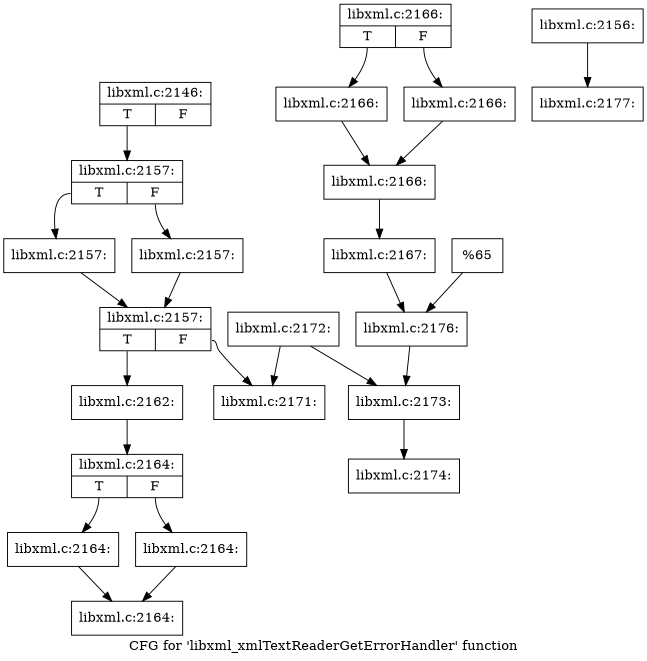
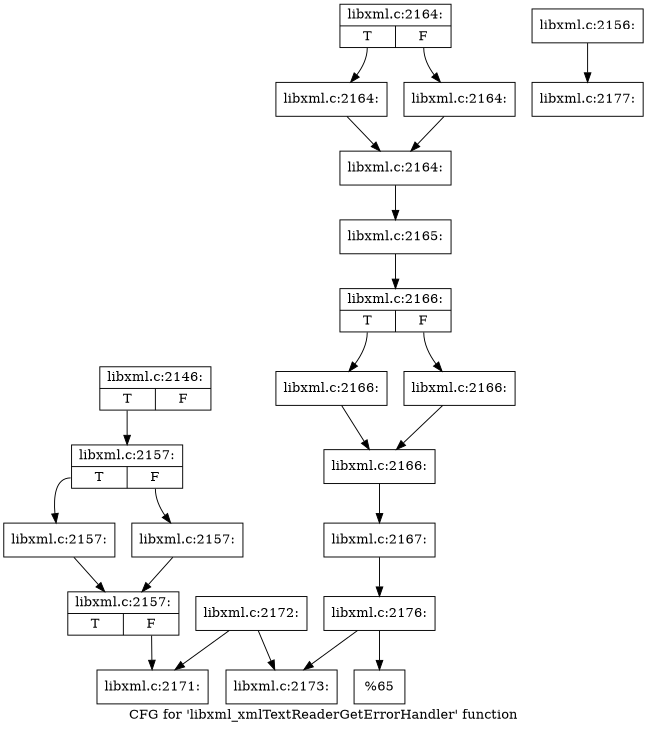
none -> (396, 237)
(448, 289) -> (379, 645)
(127, 403) -> none
(404, 476) -> none
